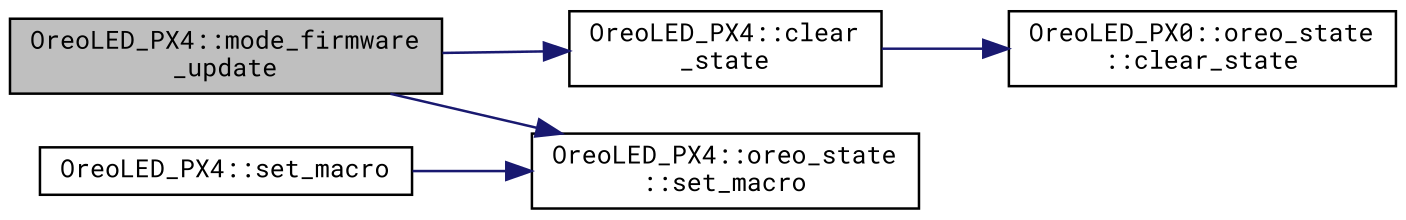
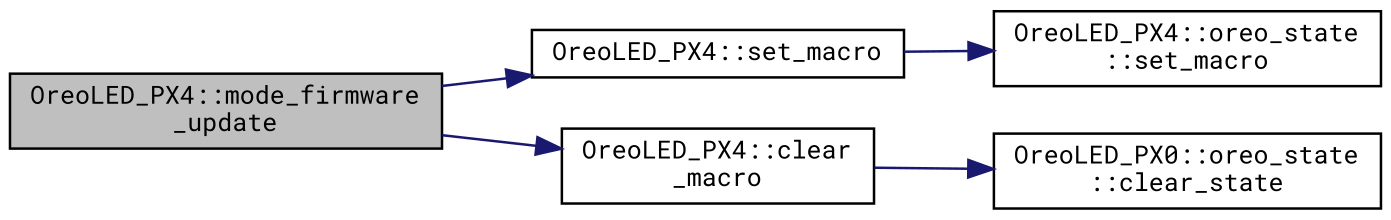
(725, 49) -> (718, 166)
(464, 111) -> (474, 82)
